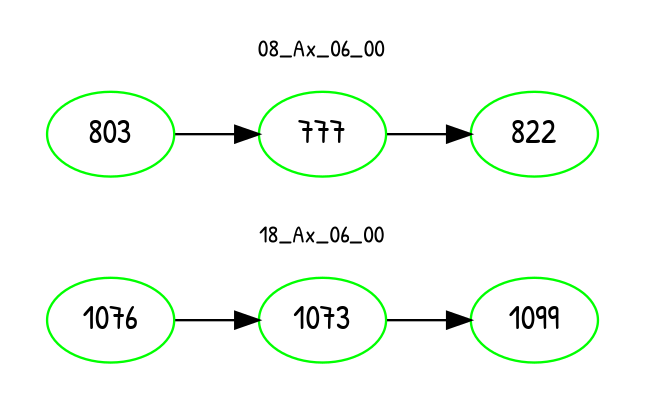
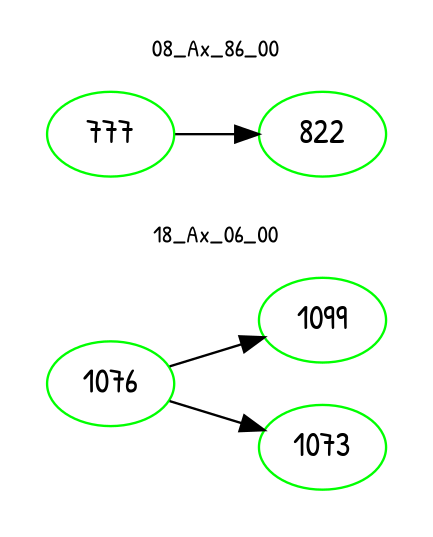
(323, 51) -> (217, 51)
(111, 134) -> none
(417, 320) -> (205, 355)
